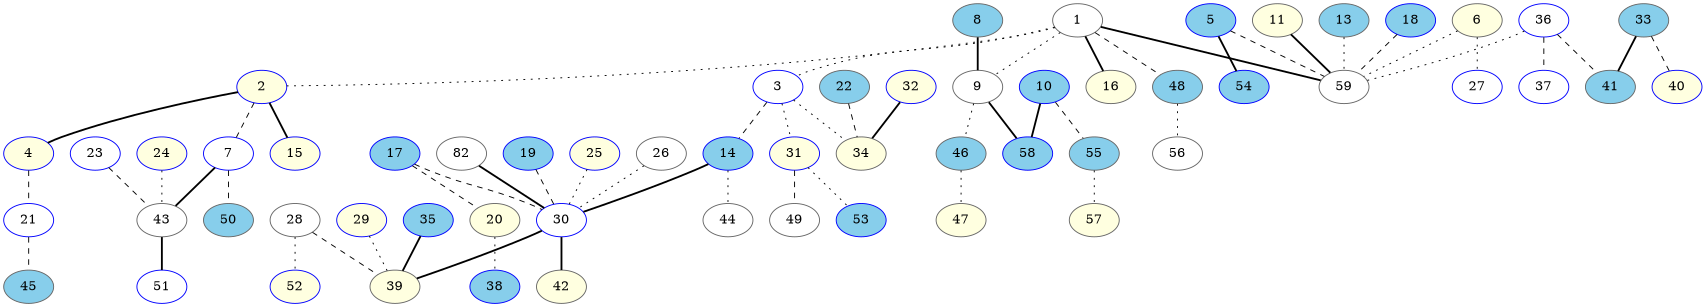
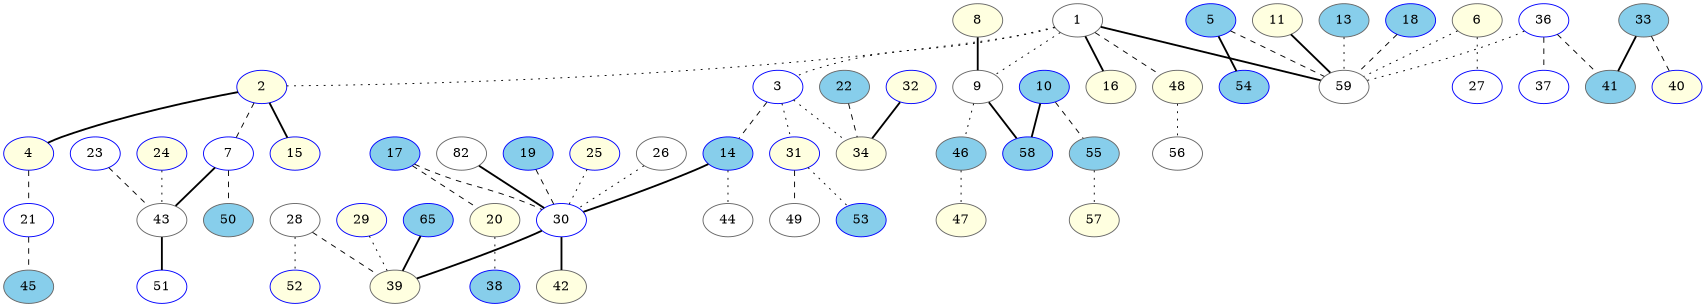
(978, 20) -> (978, 20)
(1178, 87) -> (1178, 87)
(428, 220) -> (428, 220)
